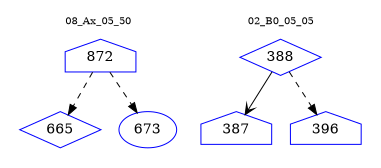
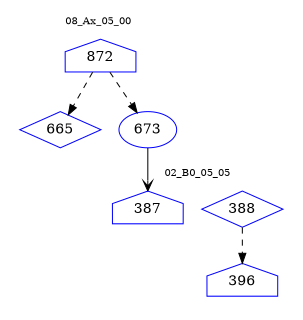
(99, 22) -> (99, 22)
(261, 89) -> (148, 170)
